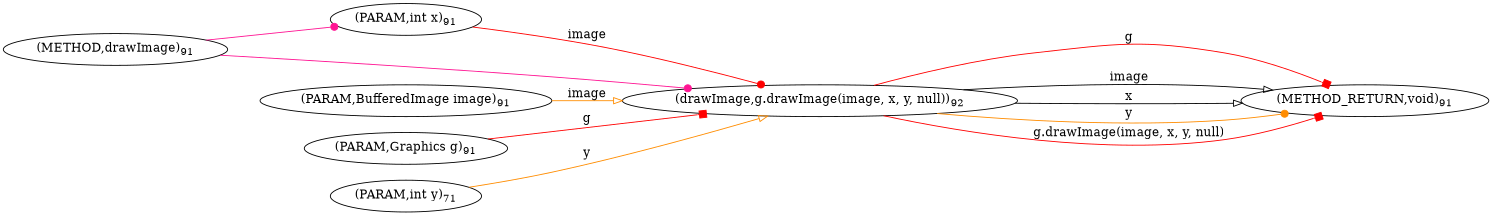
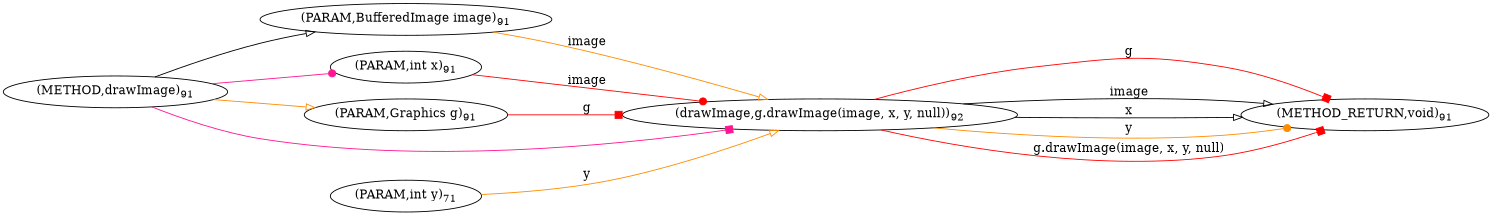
none -> (229, 52)
(452, 70) -> (436, 151)
none -> (260, 103)
